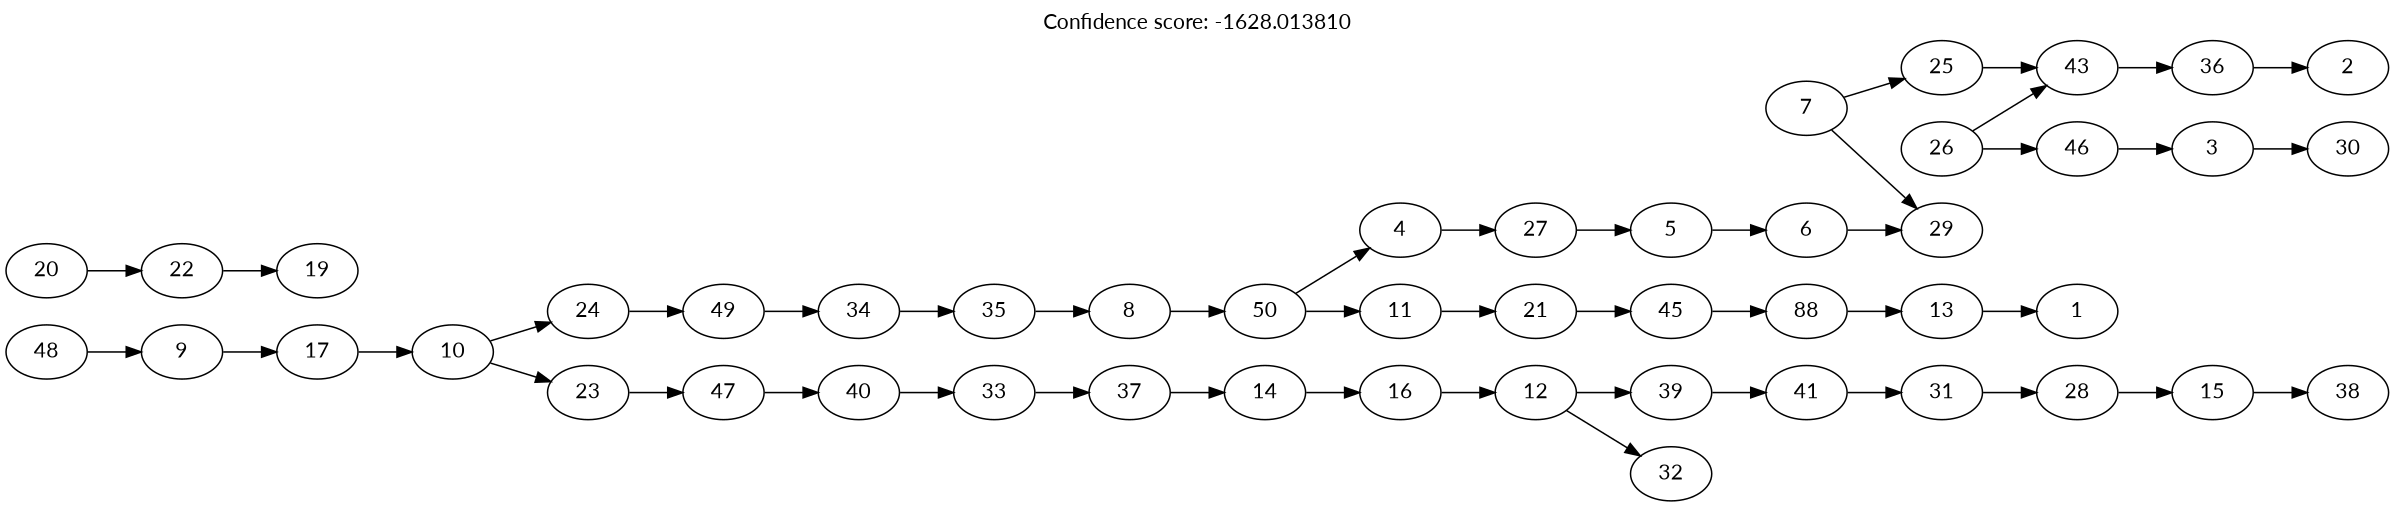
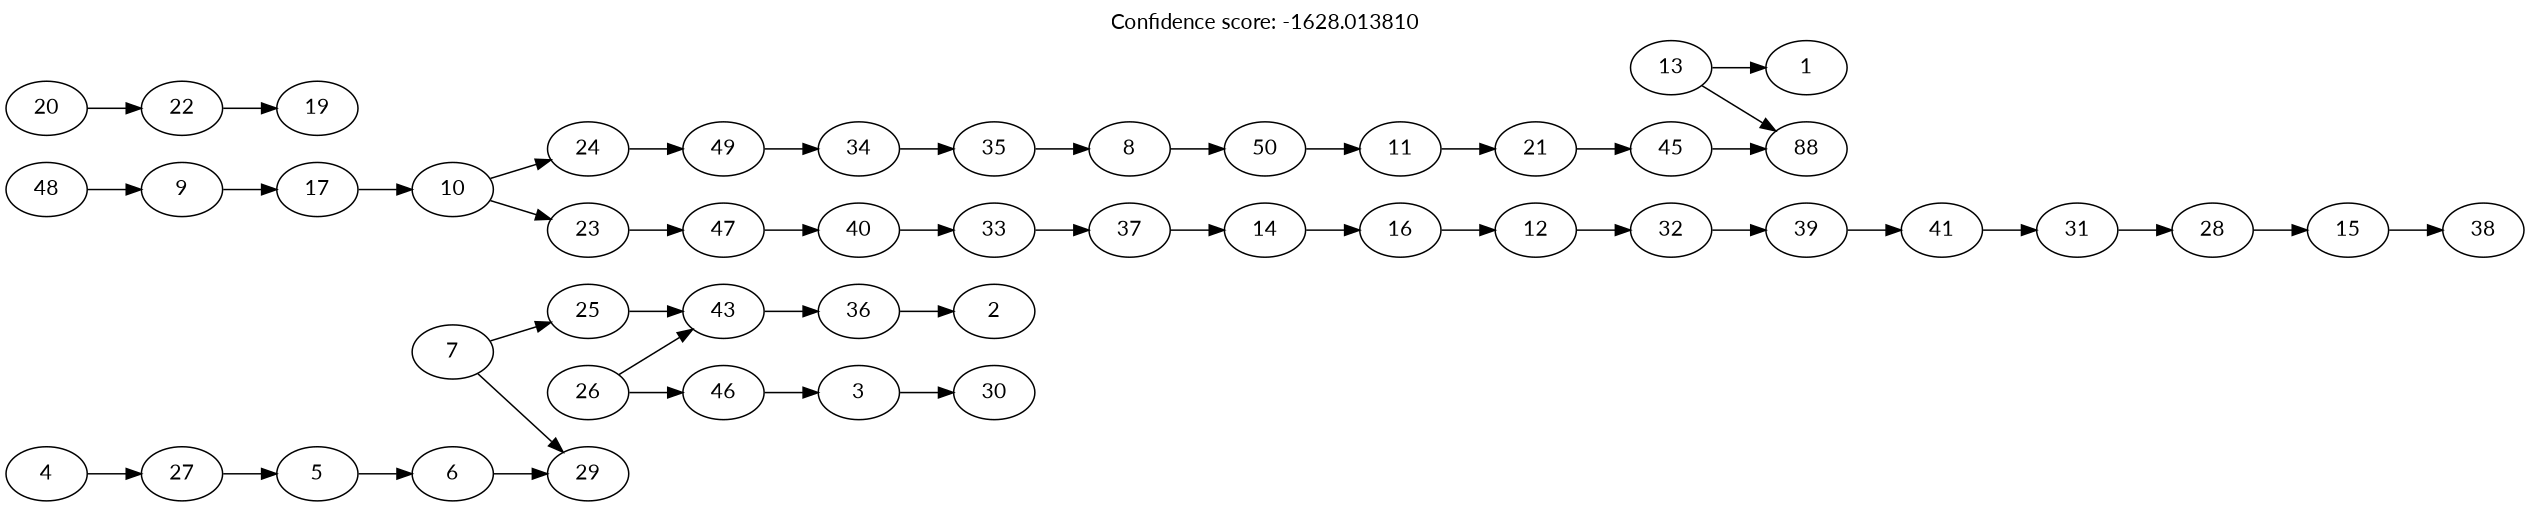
(1326, 275) -> none
(1867, 311) -> (1732, 104)
(1596, 393) -> (1731, 230)
